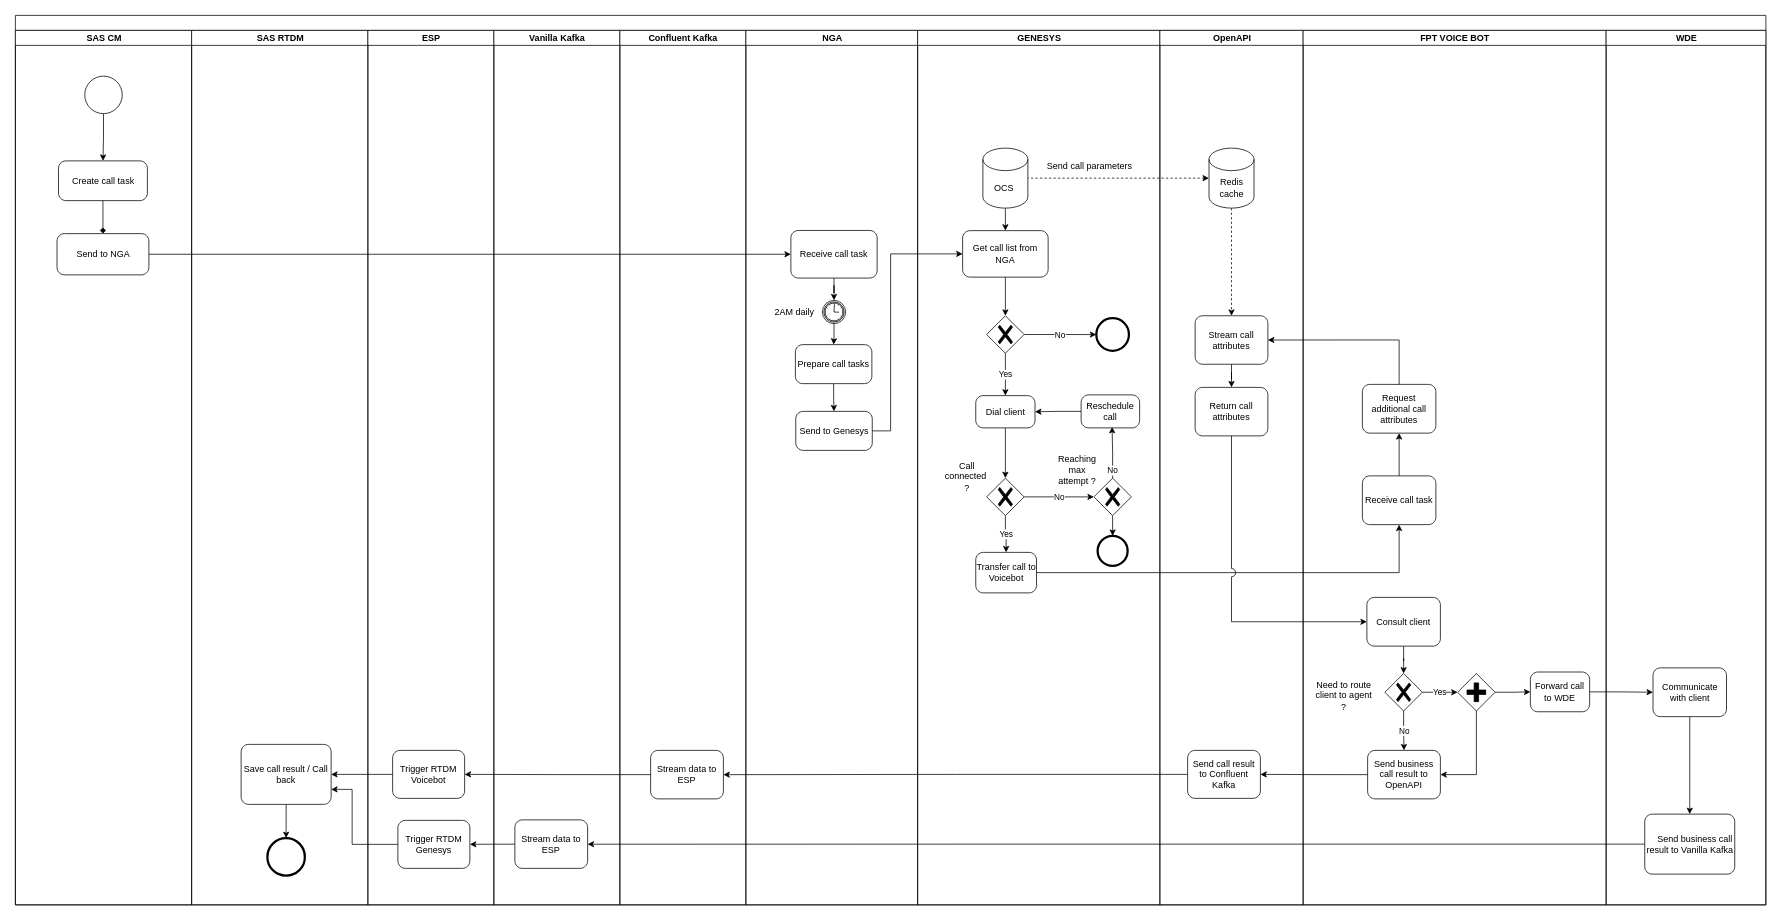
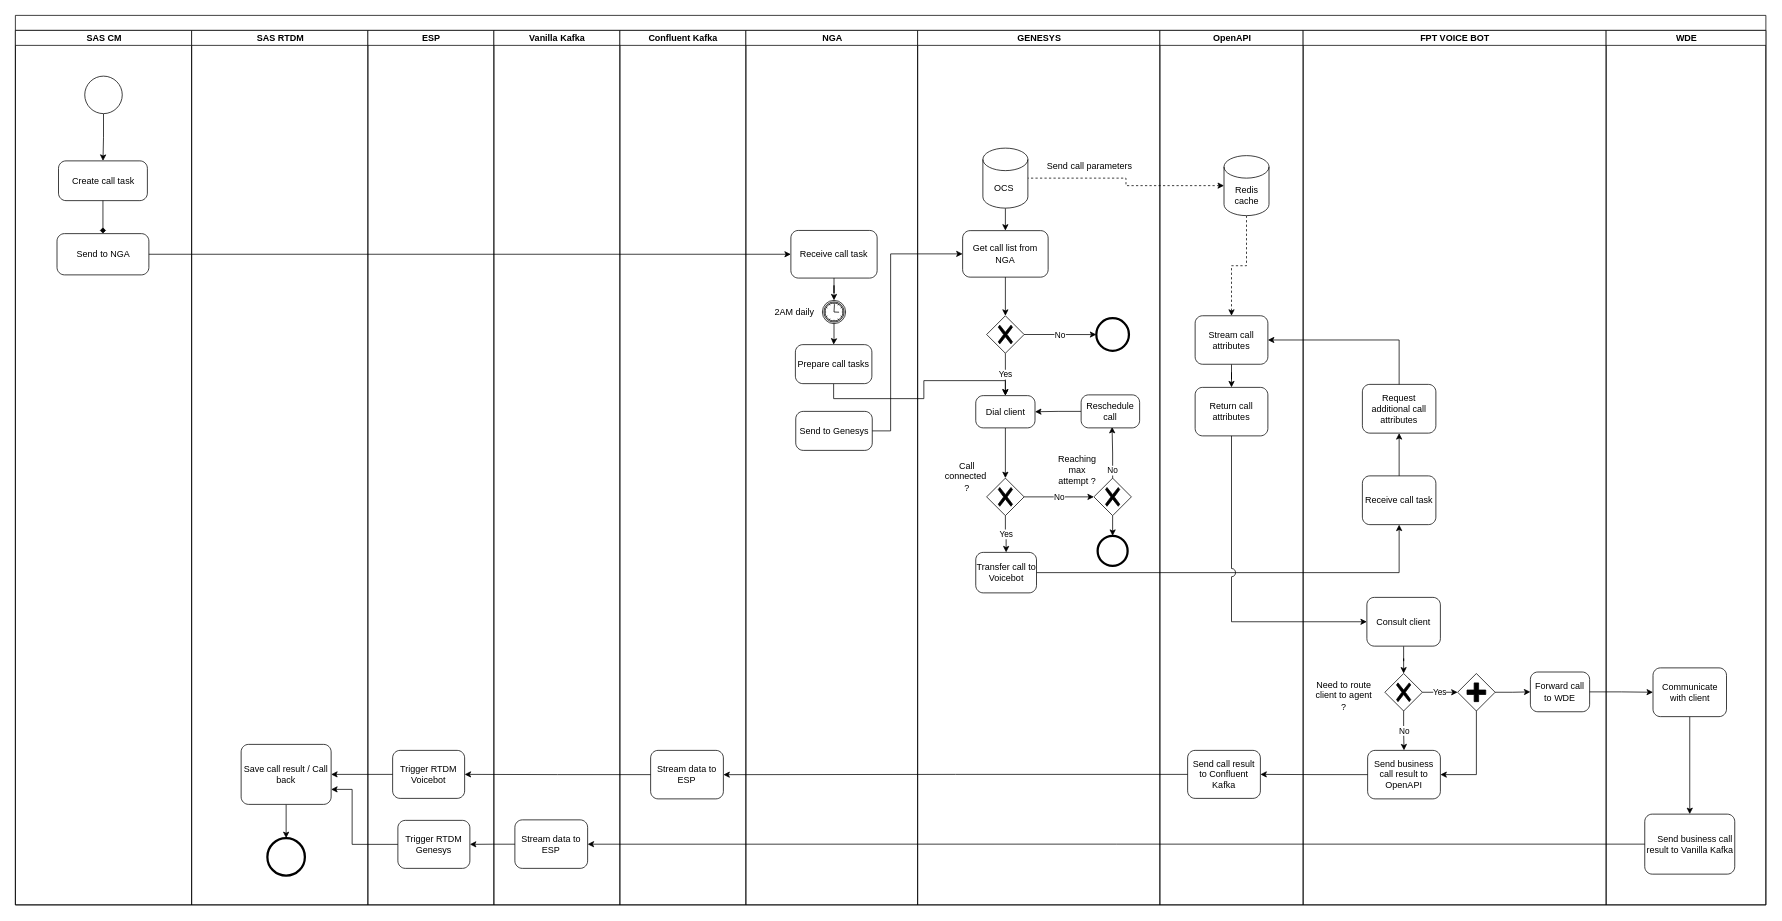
(1232, 178) -> (1247, 186)
(834, 401) -> (924, 397)
